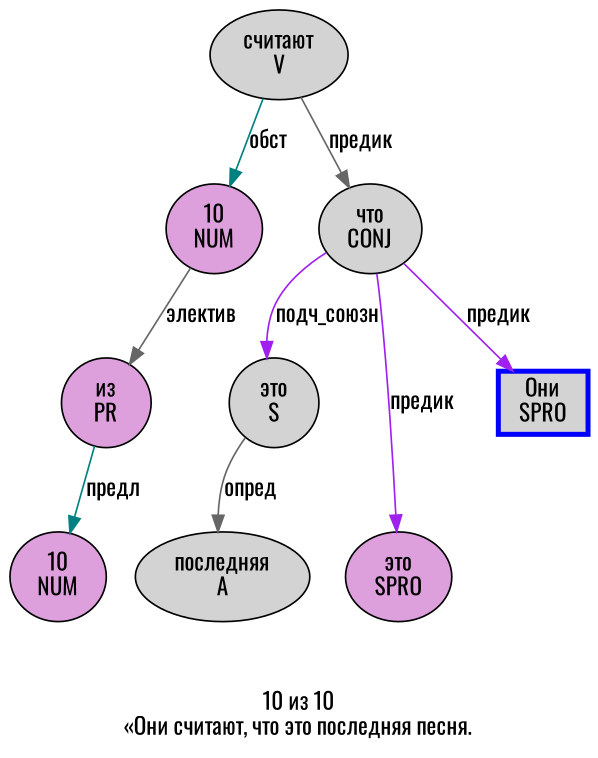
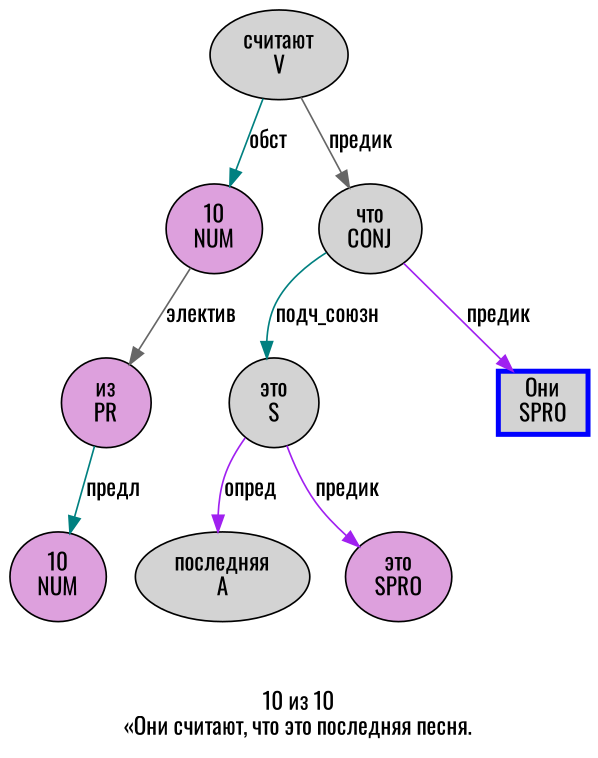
(285, 289) -> (285, 289)
(388, 394) -> (310, 495)
(225, 474) -> (225, 474)
